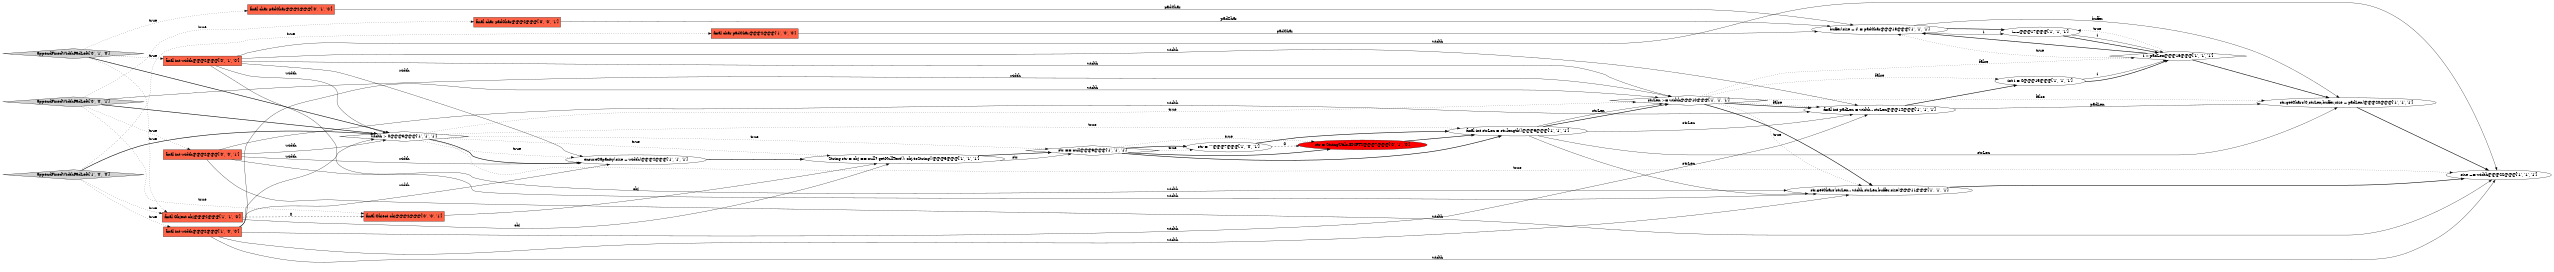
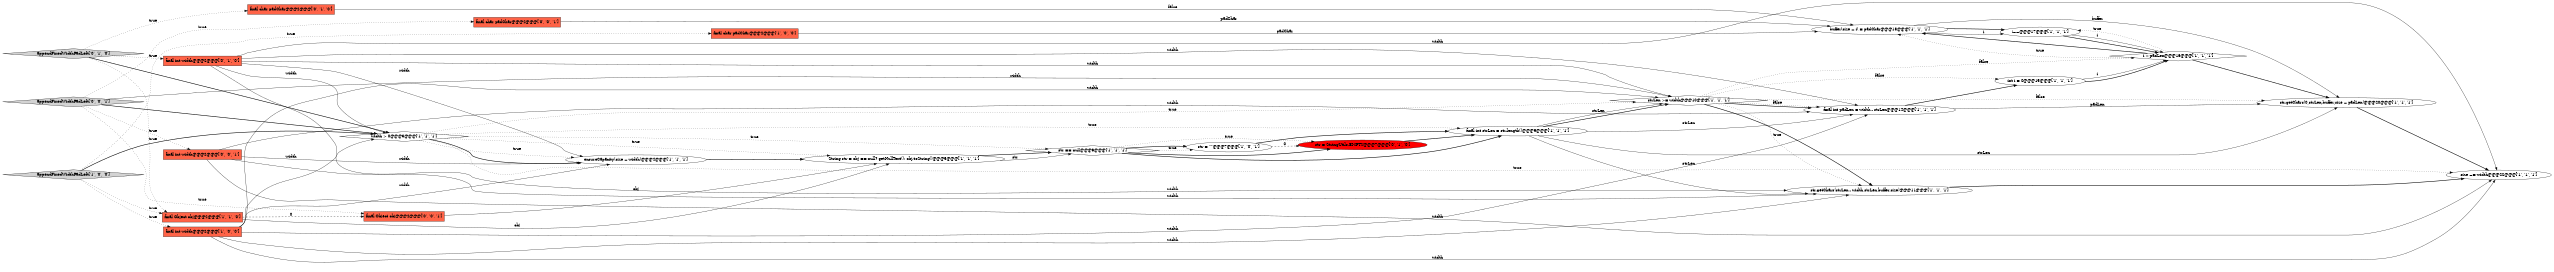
(1173, 7) -> (1173, 7)
(313, 150) -> none
